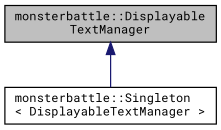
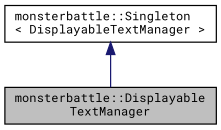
(111, 71) -> (111, 71)
